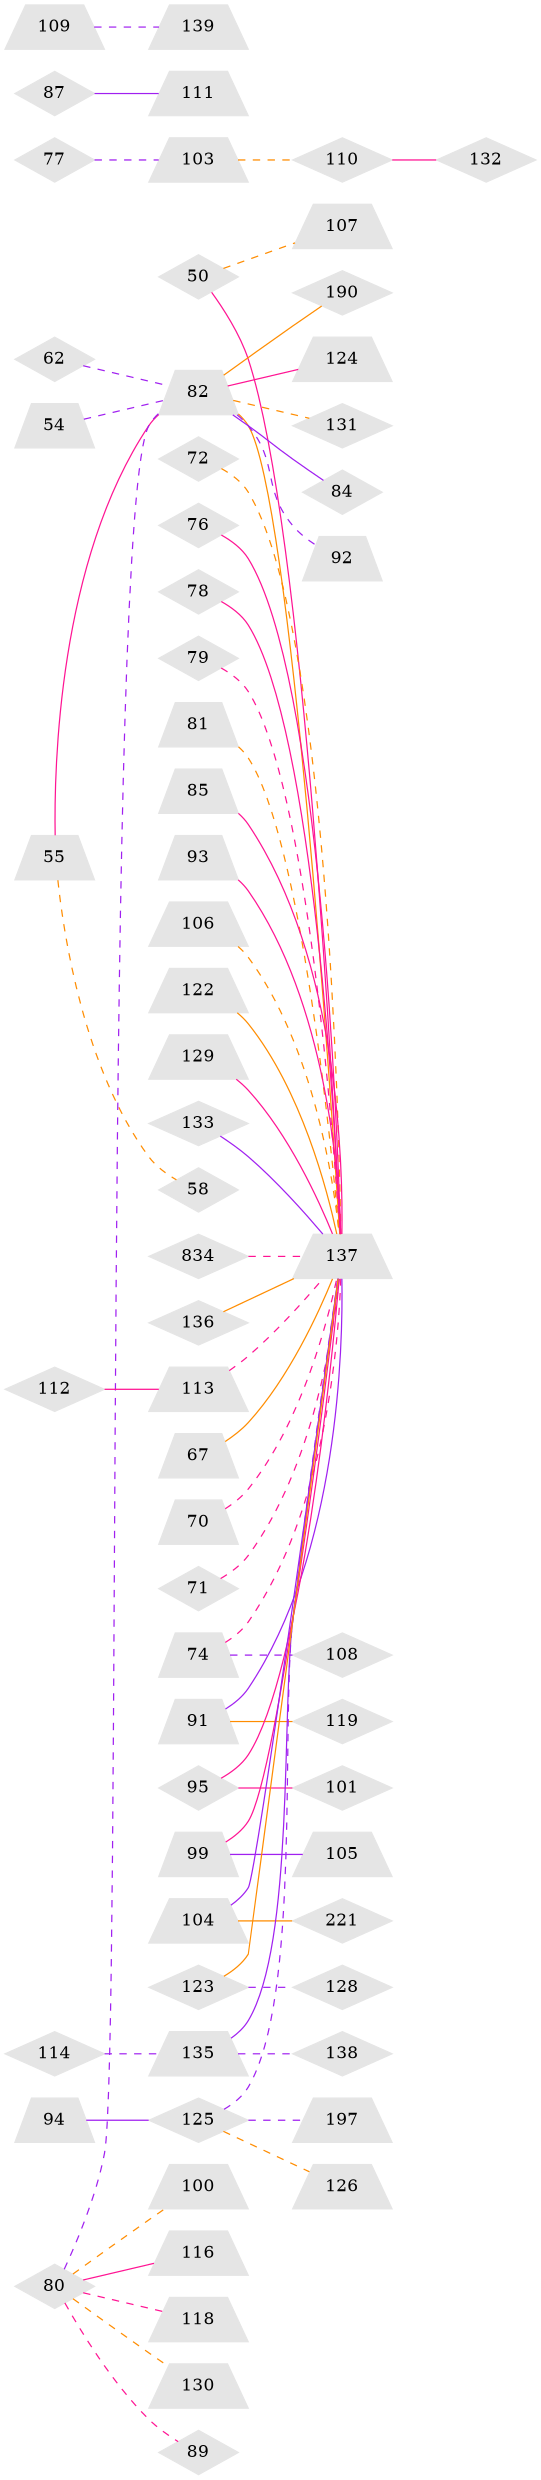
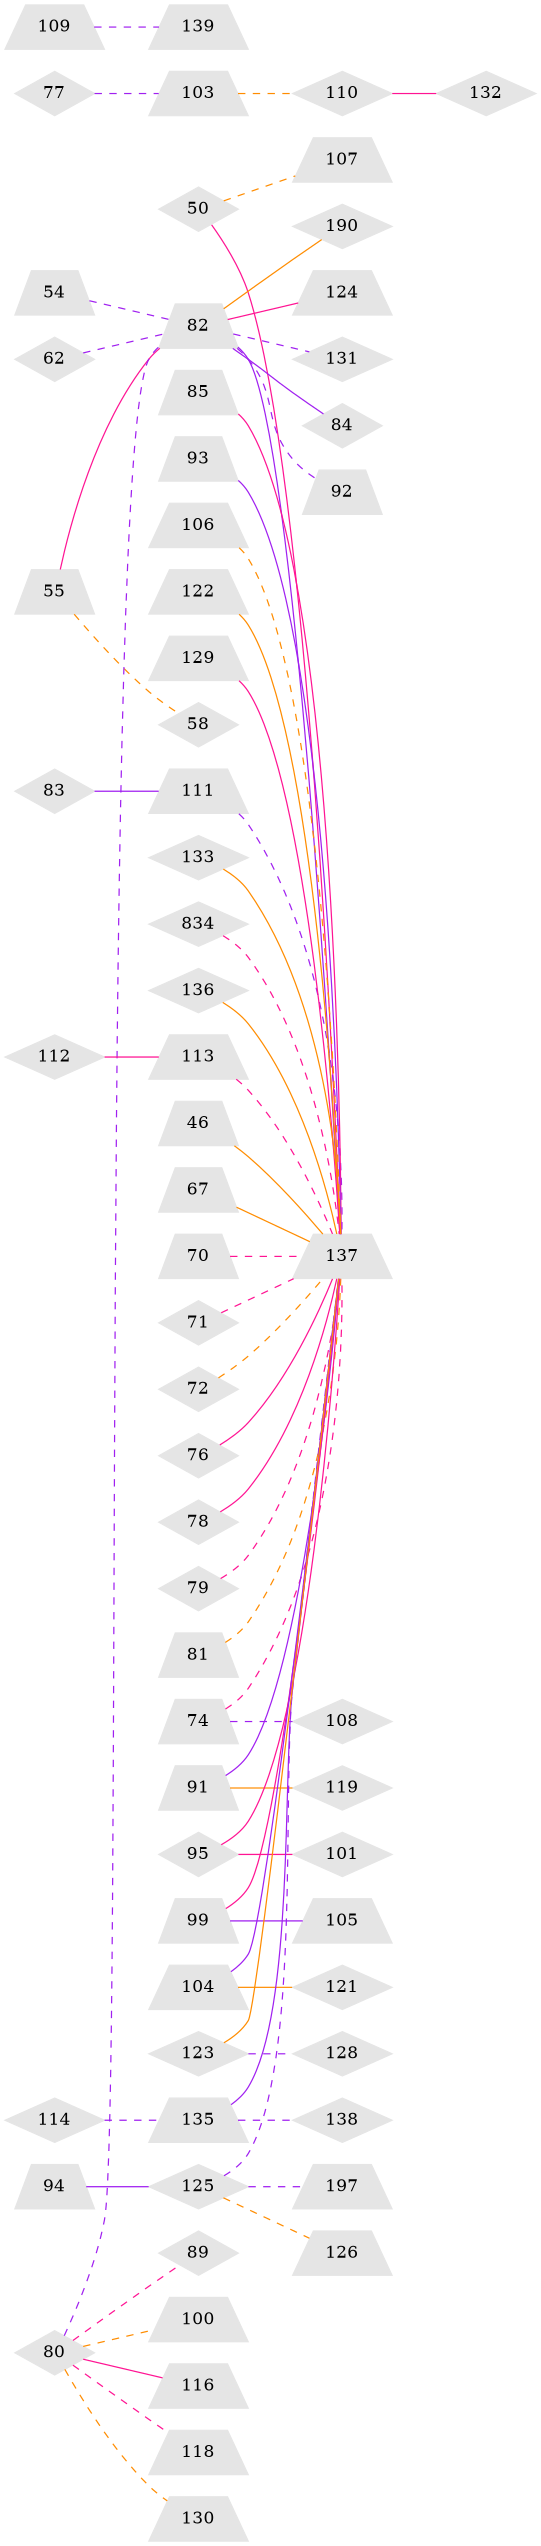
(55, 94) -> (55, 791)
(271, 409) -> (271, 343)
(308, 820) -> (310, 787)
none -> (303, 941)
(305, 1013) -> (322, 851)
none -> (199, 1123)
(275, 1182) -> (313, 1040)
(342, 1921) -> (342, 1987)
